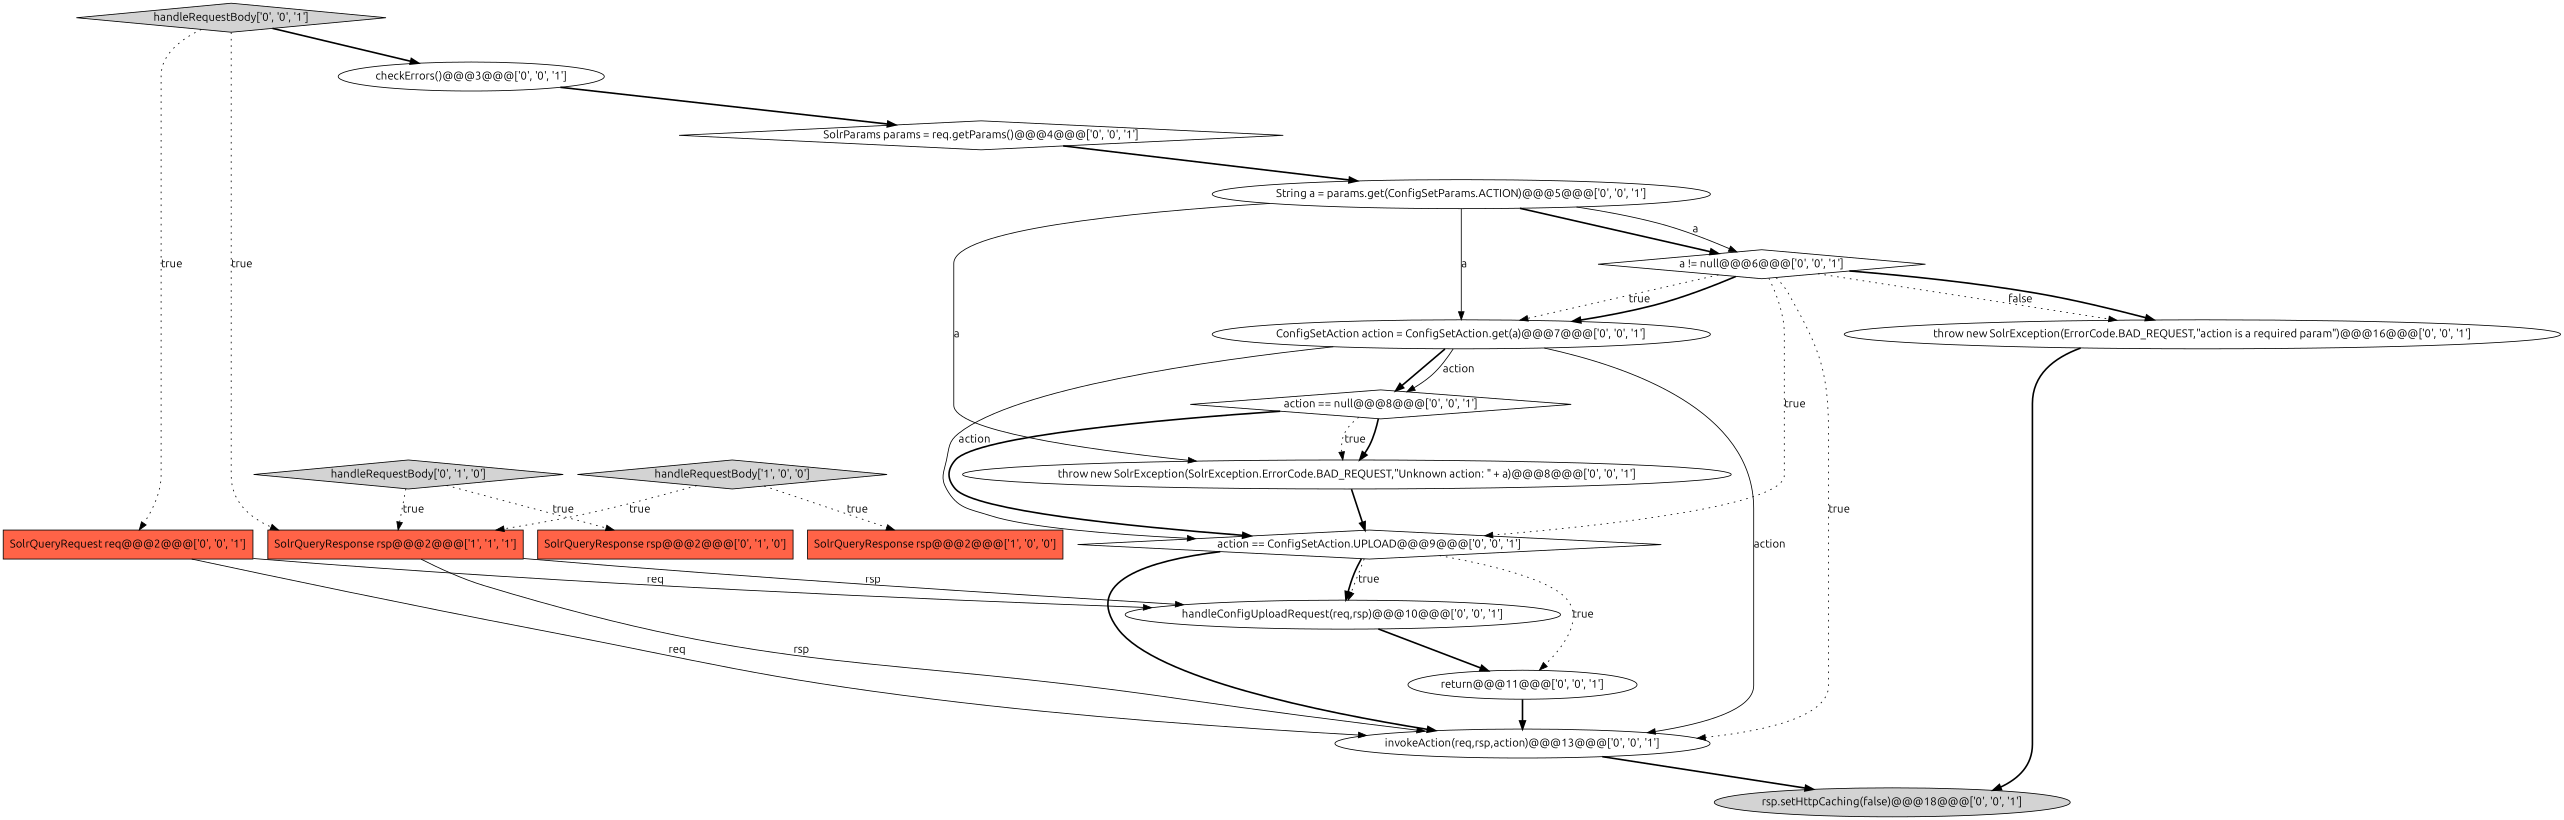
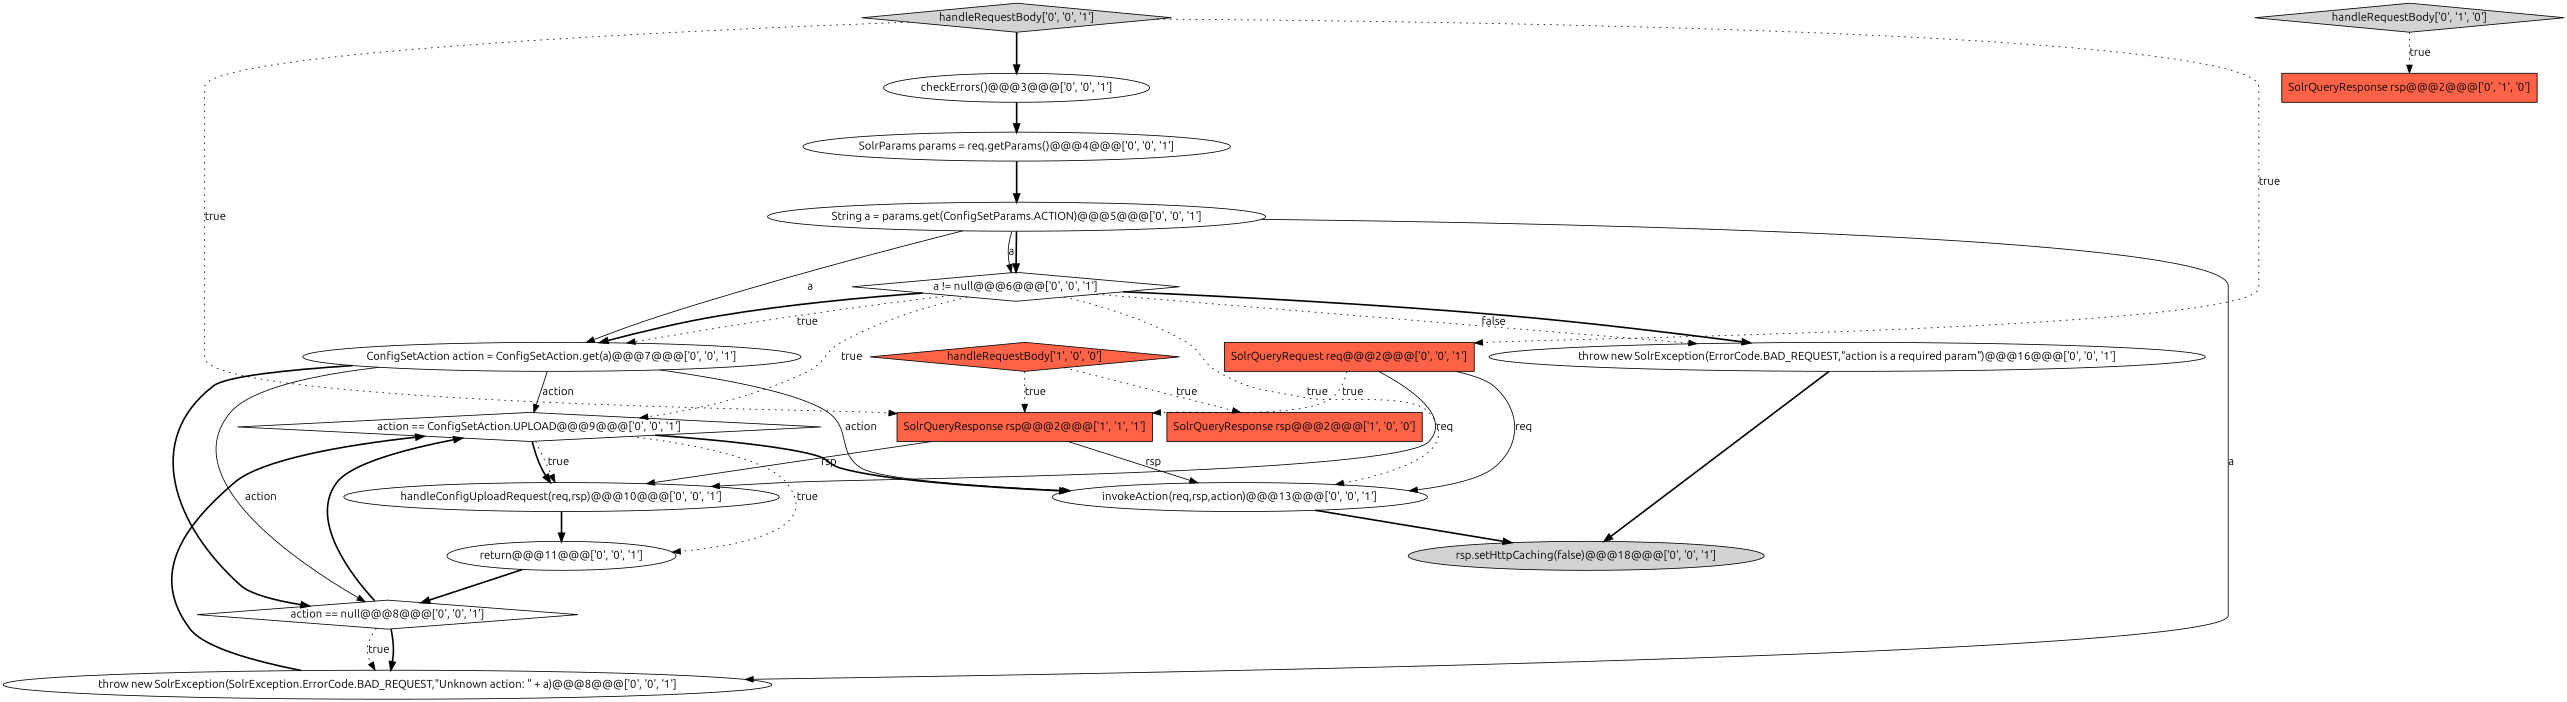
(981, 135) -> (1017, 147)
(732, 474) -> (1025, 357)
(403, 505) -> (1263, 412)
(1522, 710) -> (476, 585)
